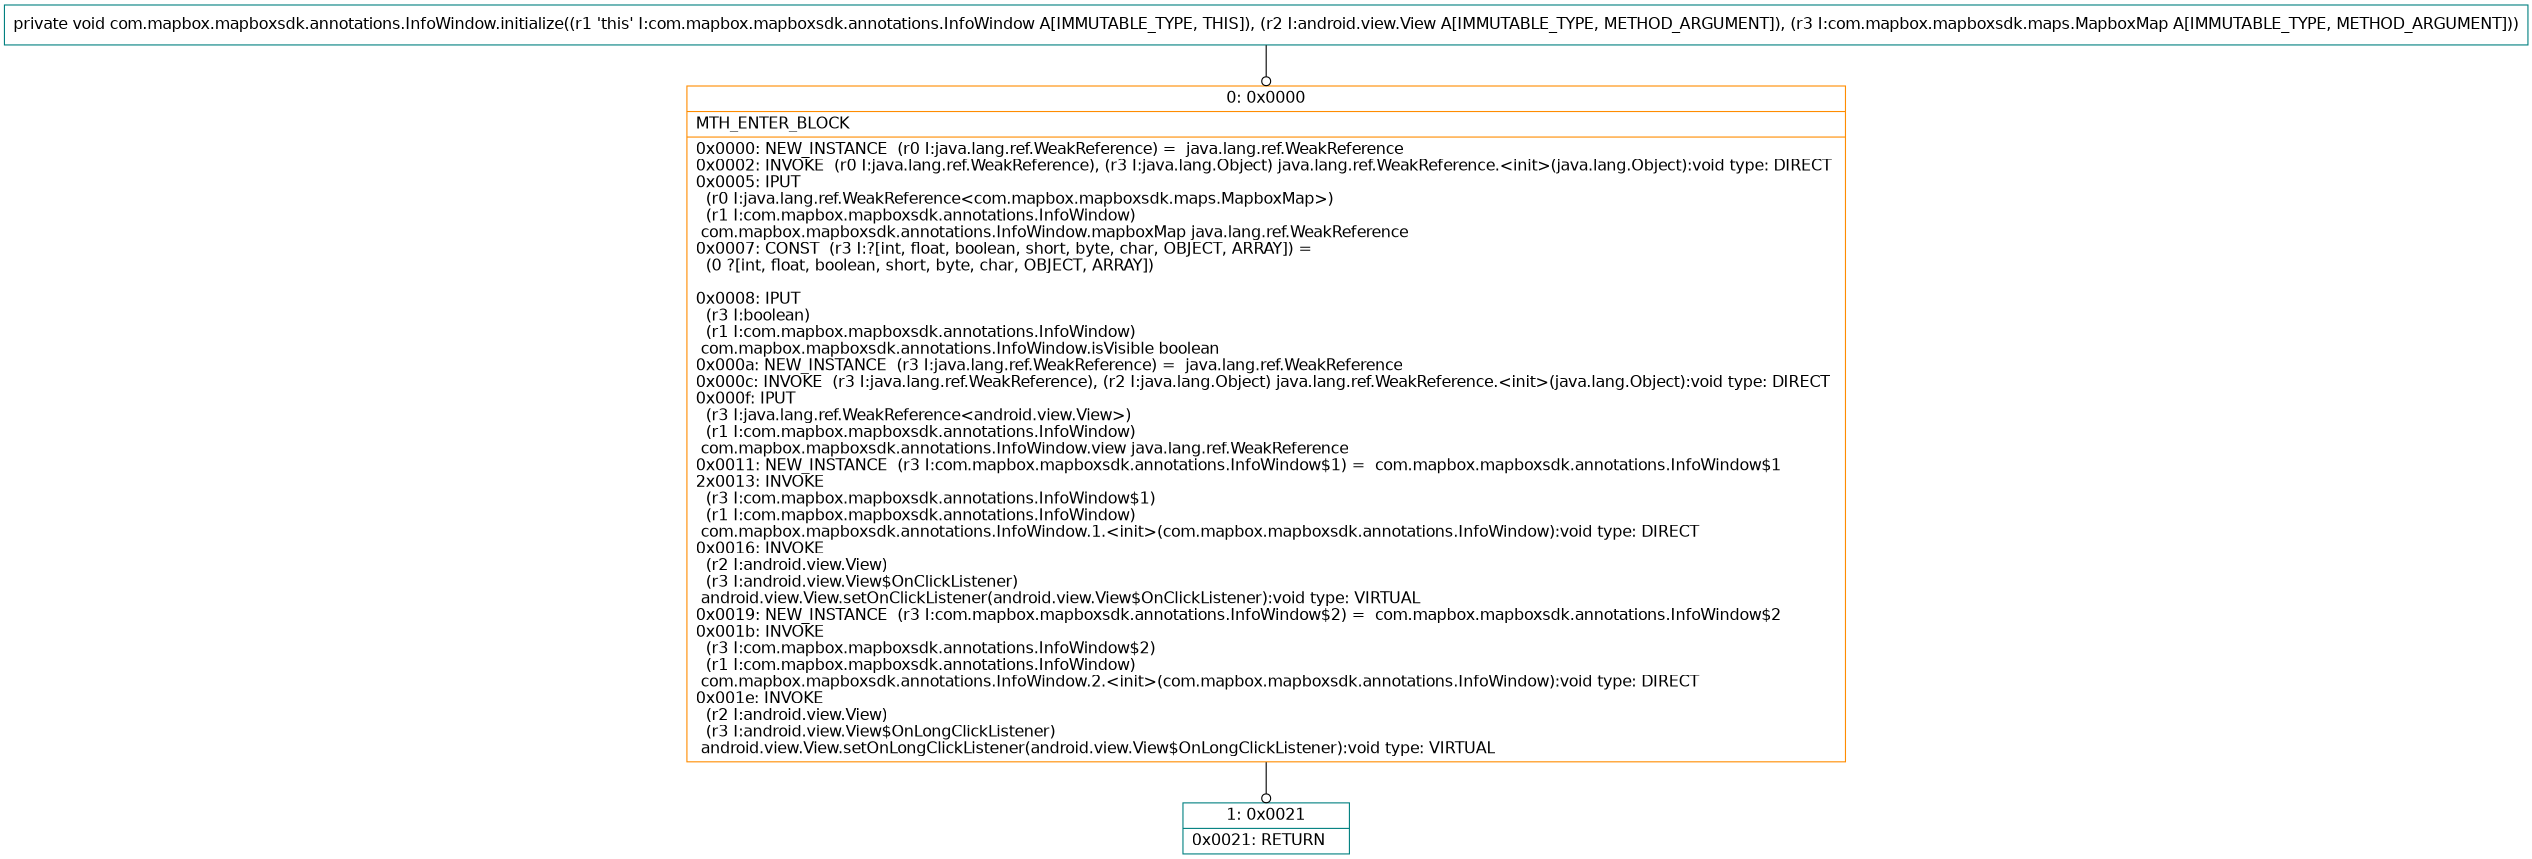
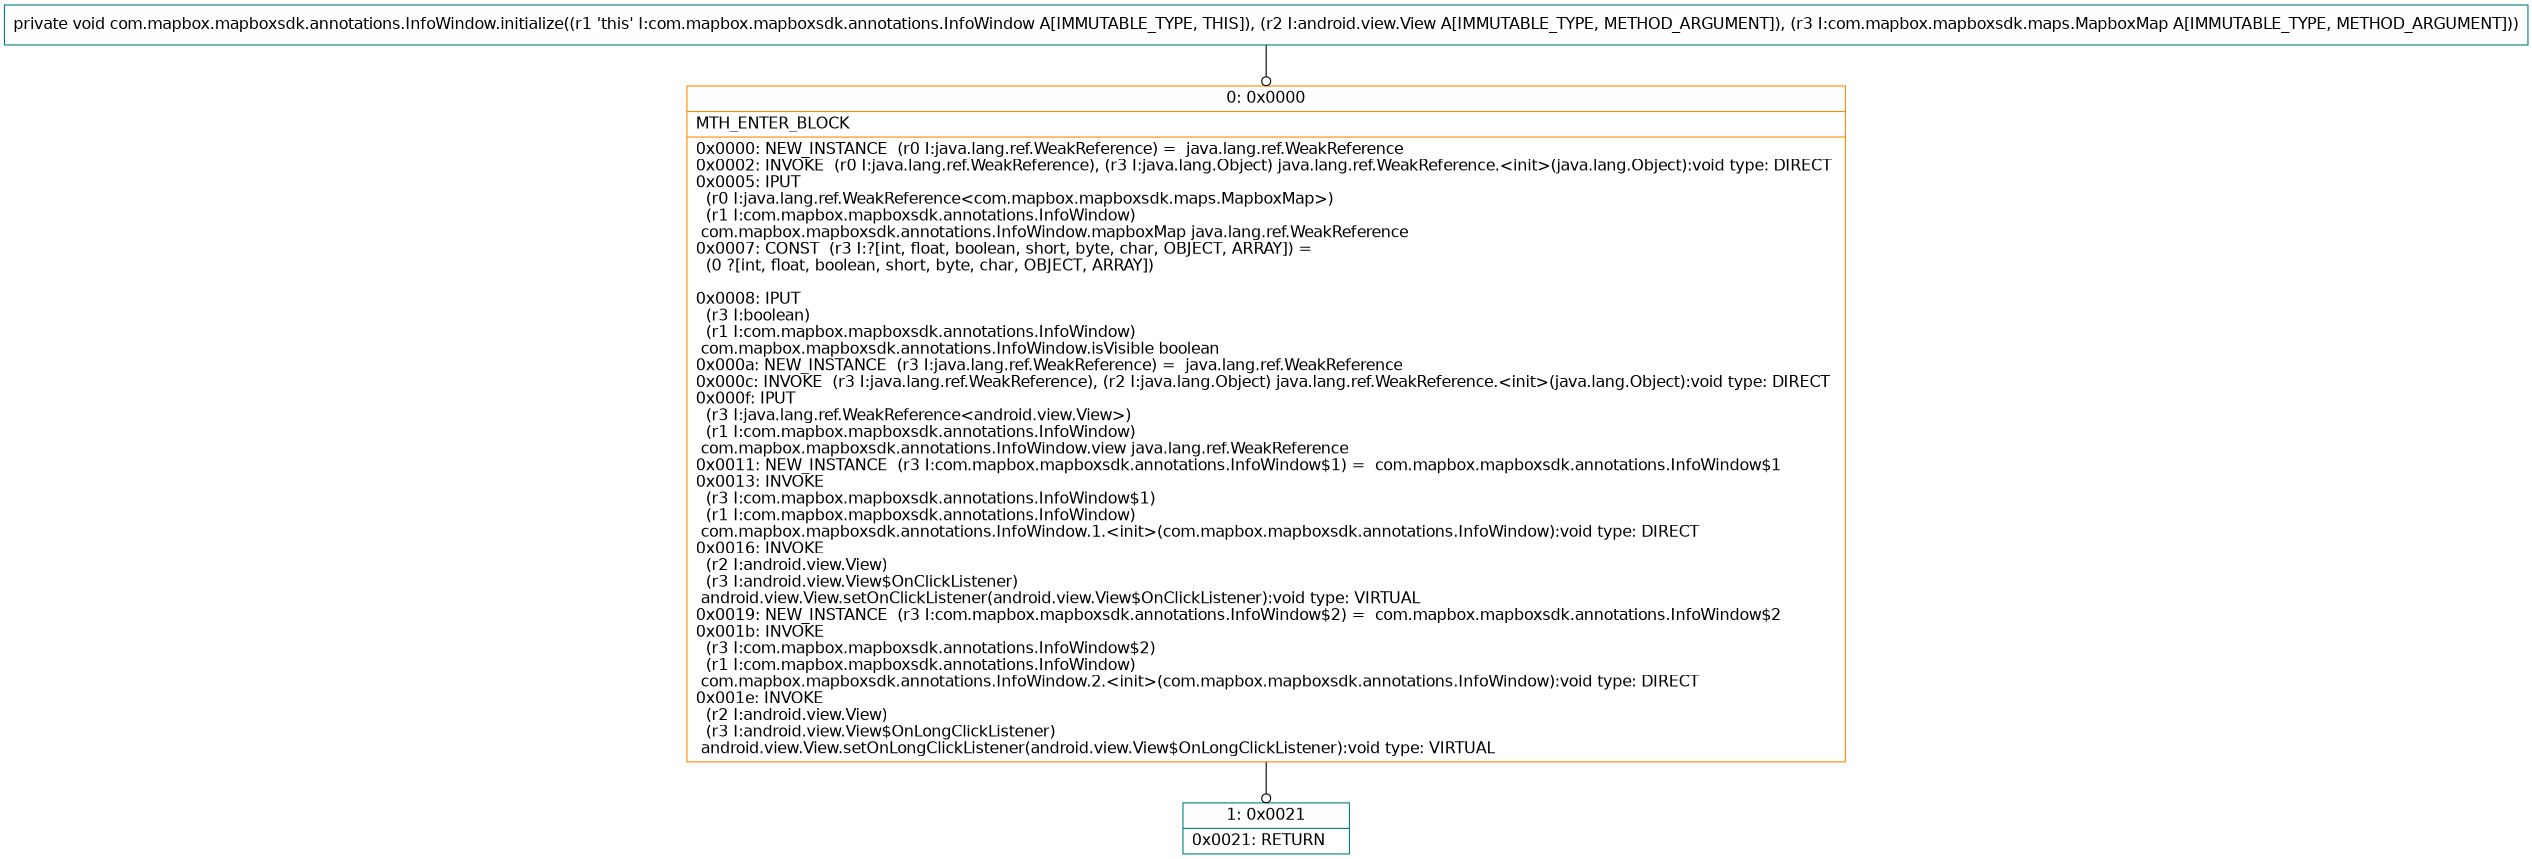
(765, 482) -> (765, 482)
